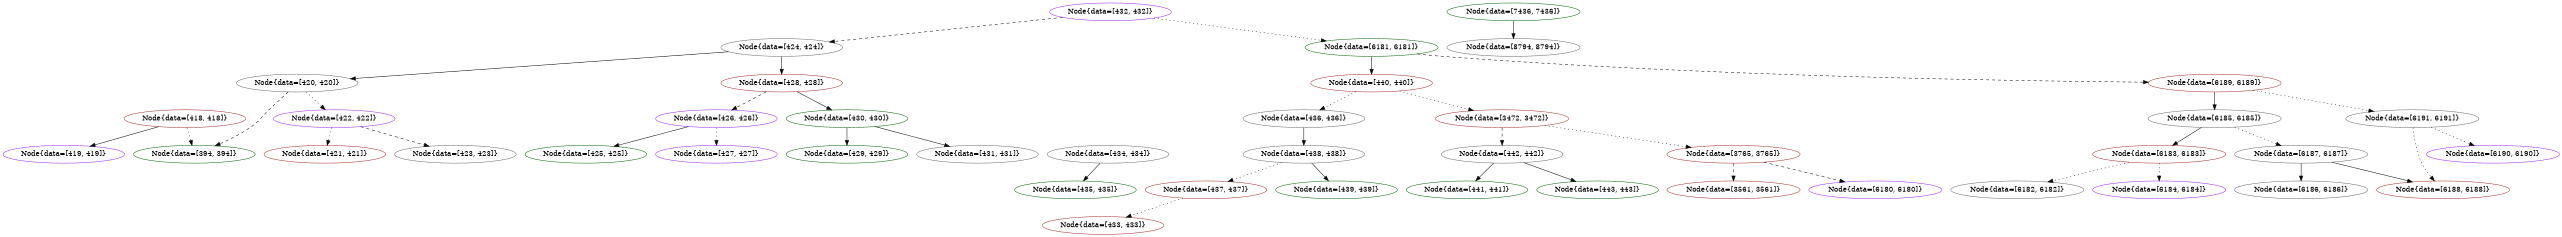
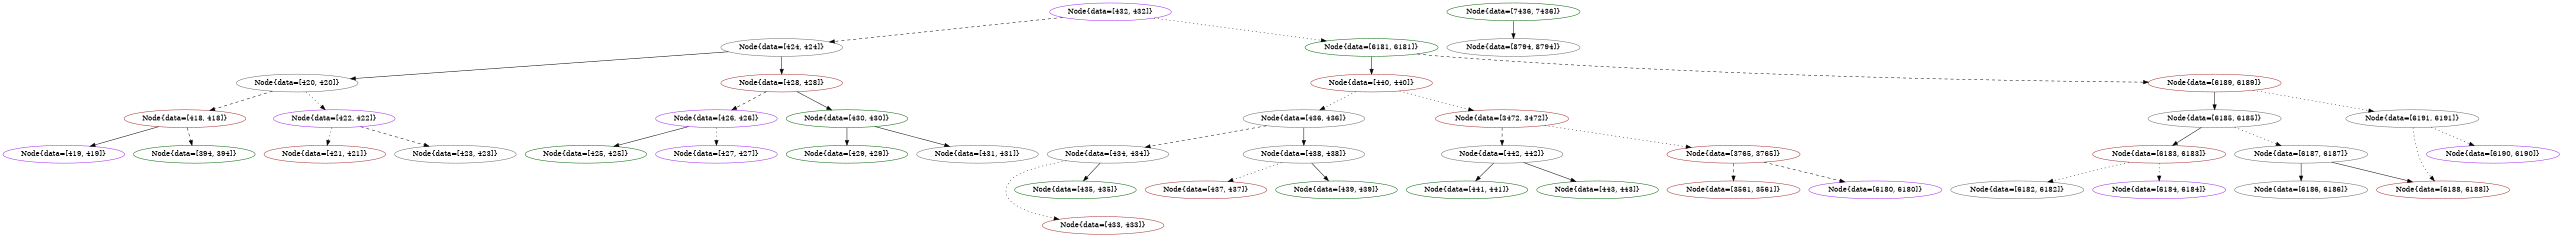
(257, 122) -> (244, 100)
(189, 134) -> (189, 134)
none -> (1208, 136)
(1157, 207) -> (1008, 185)
